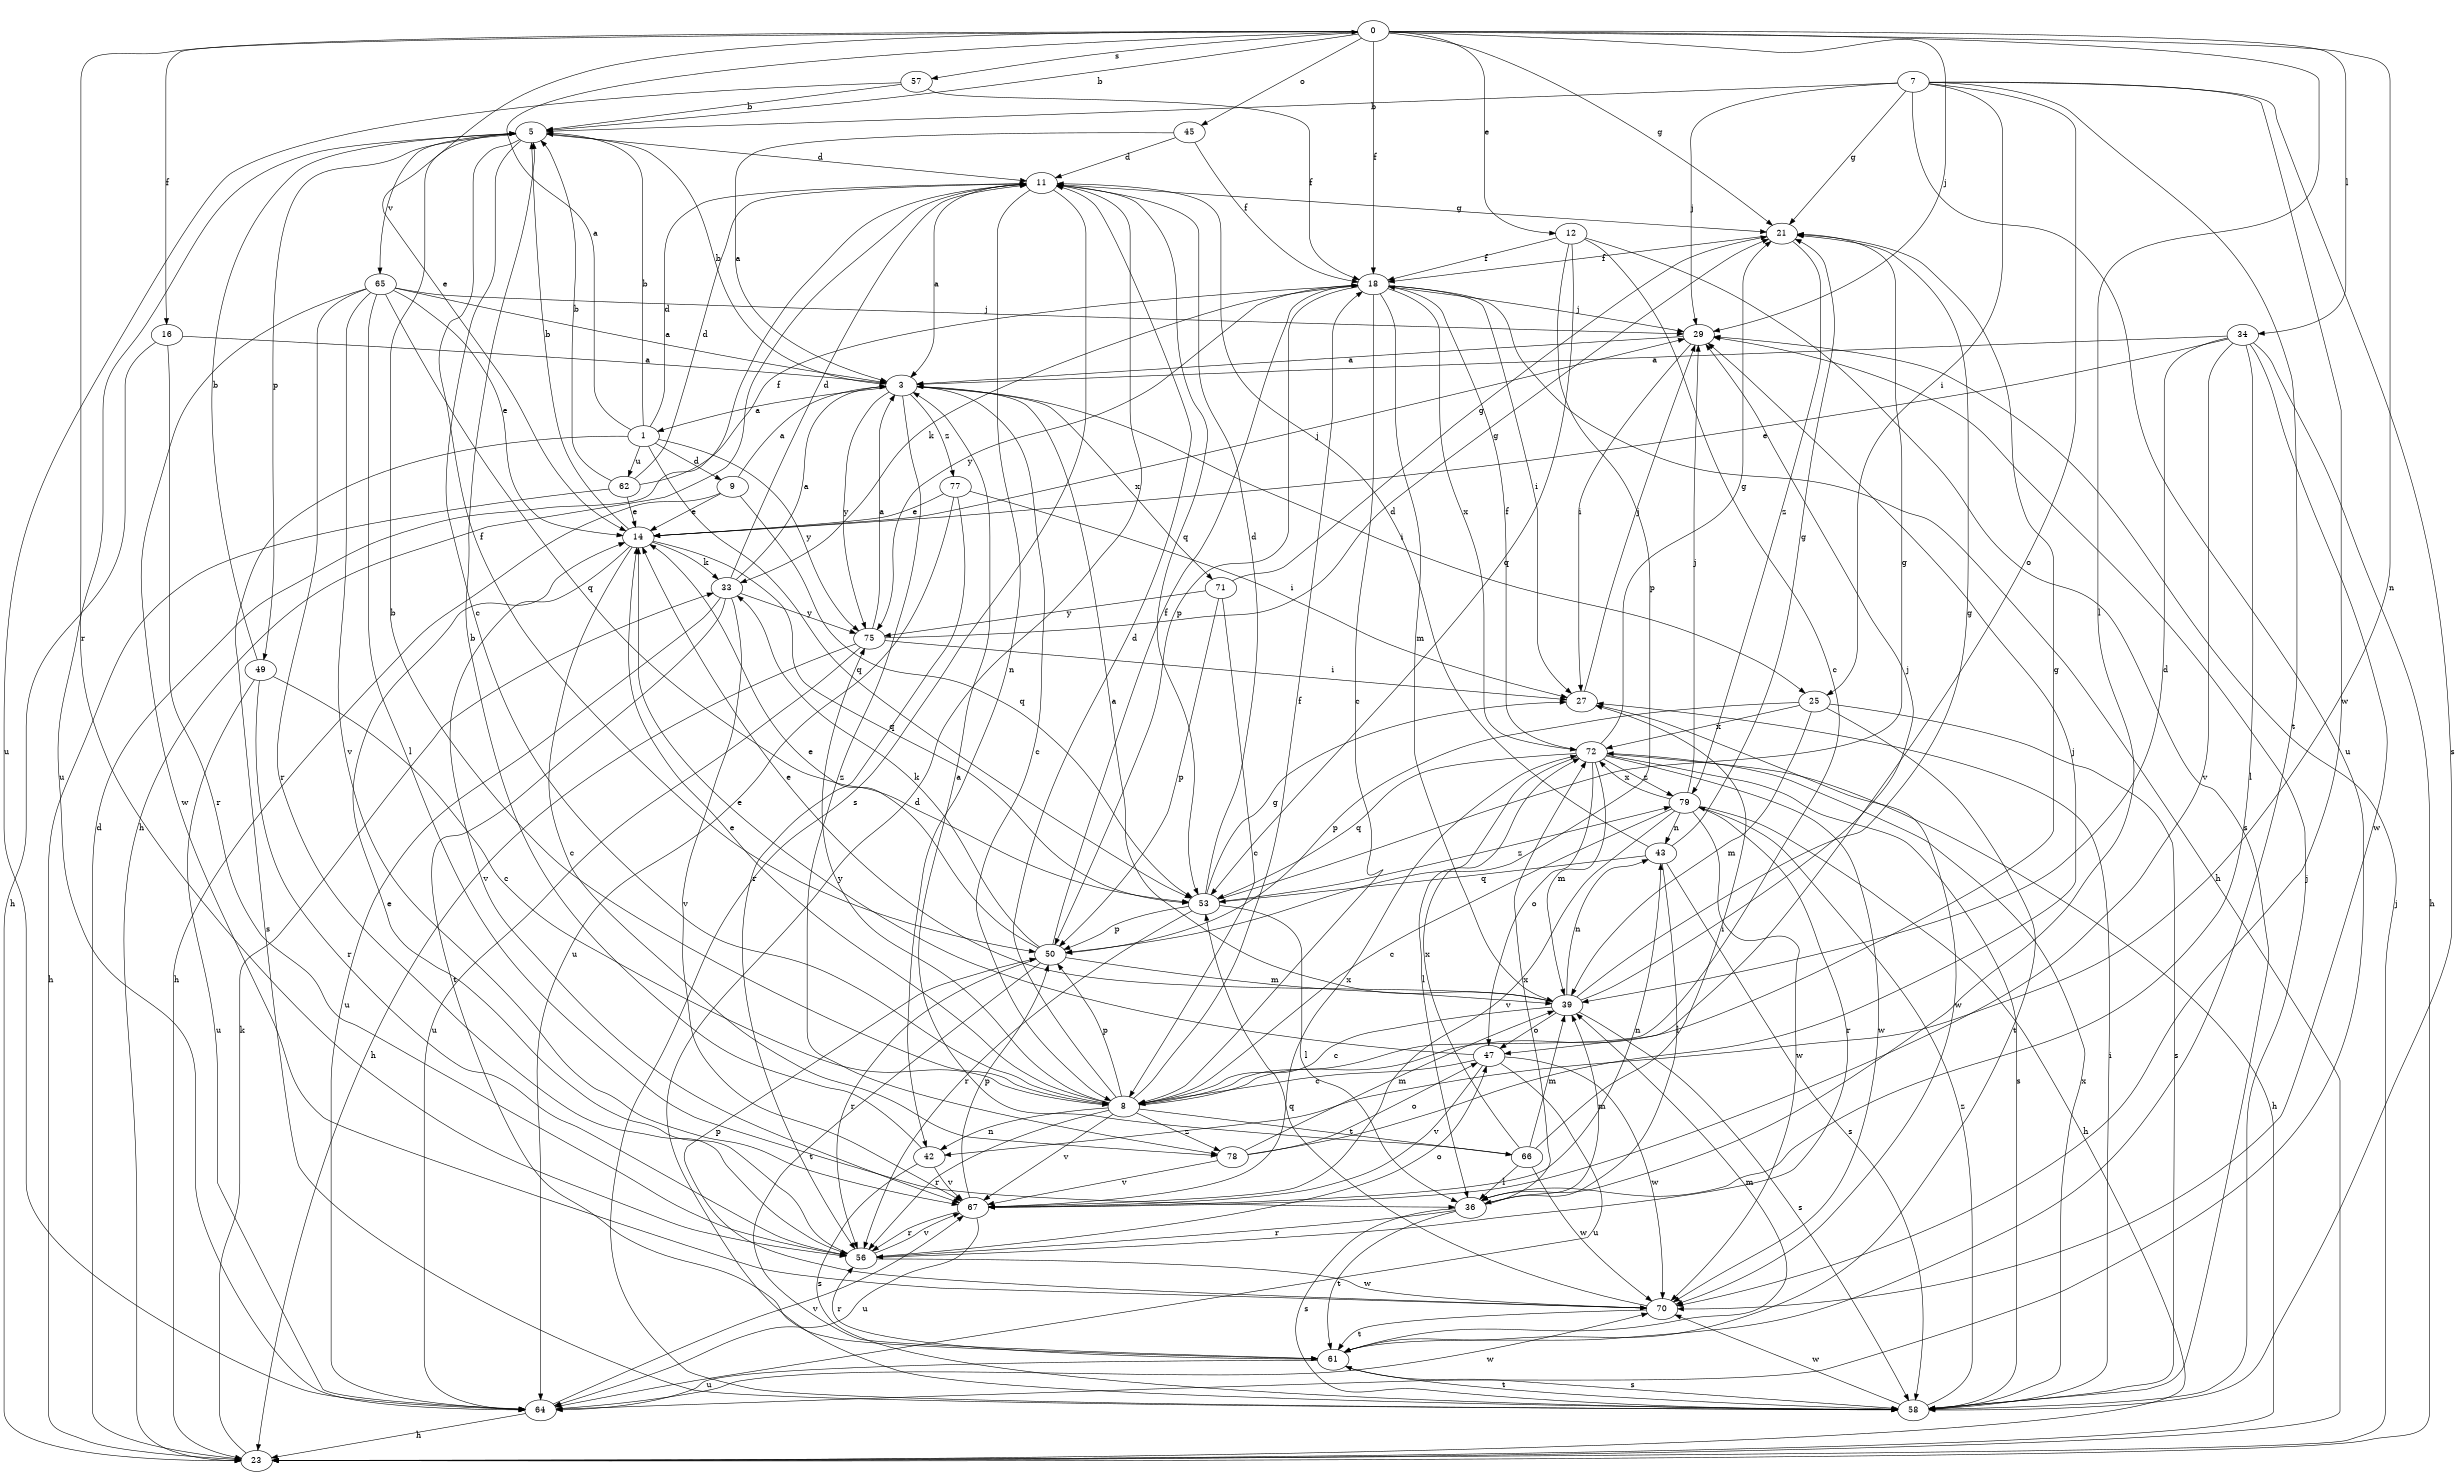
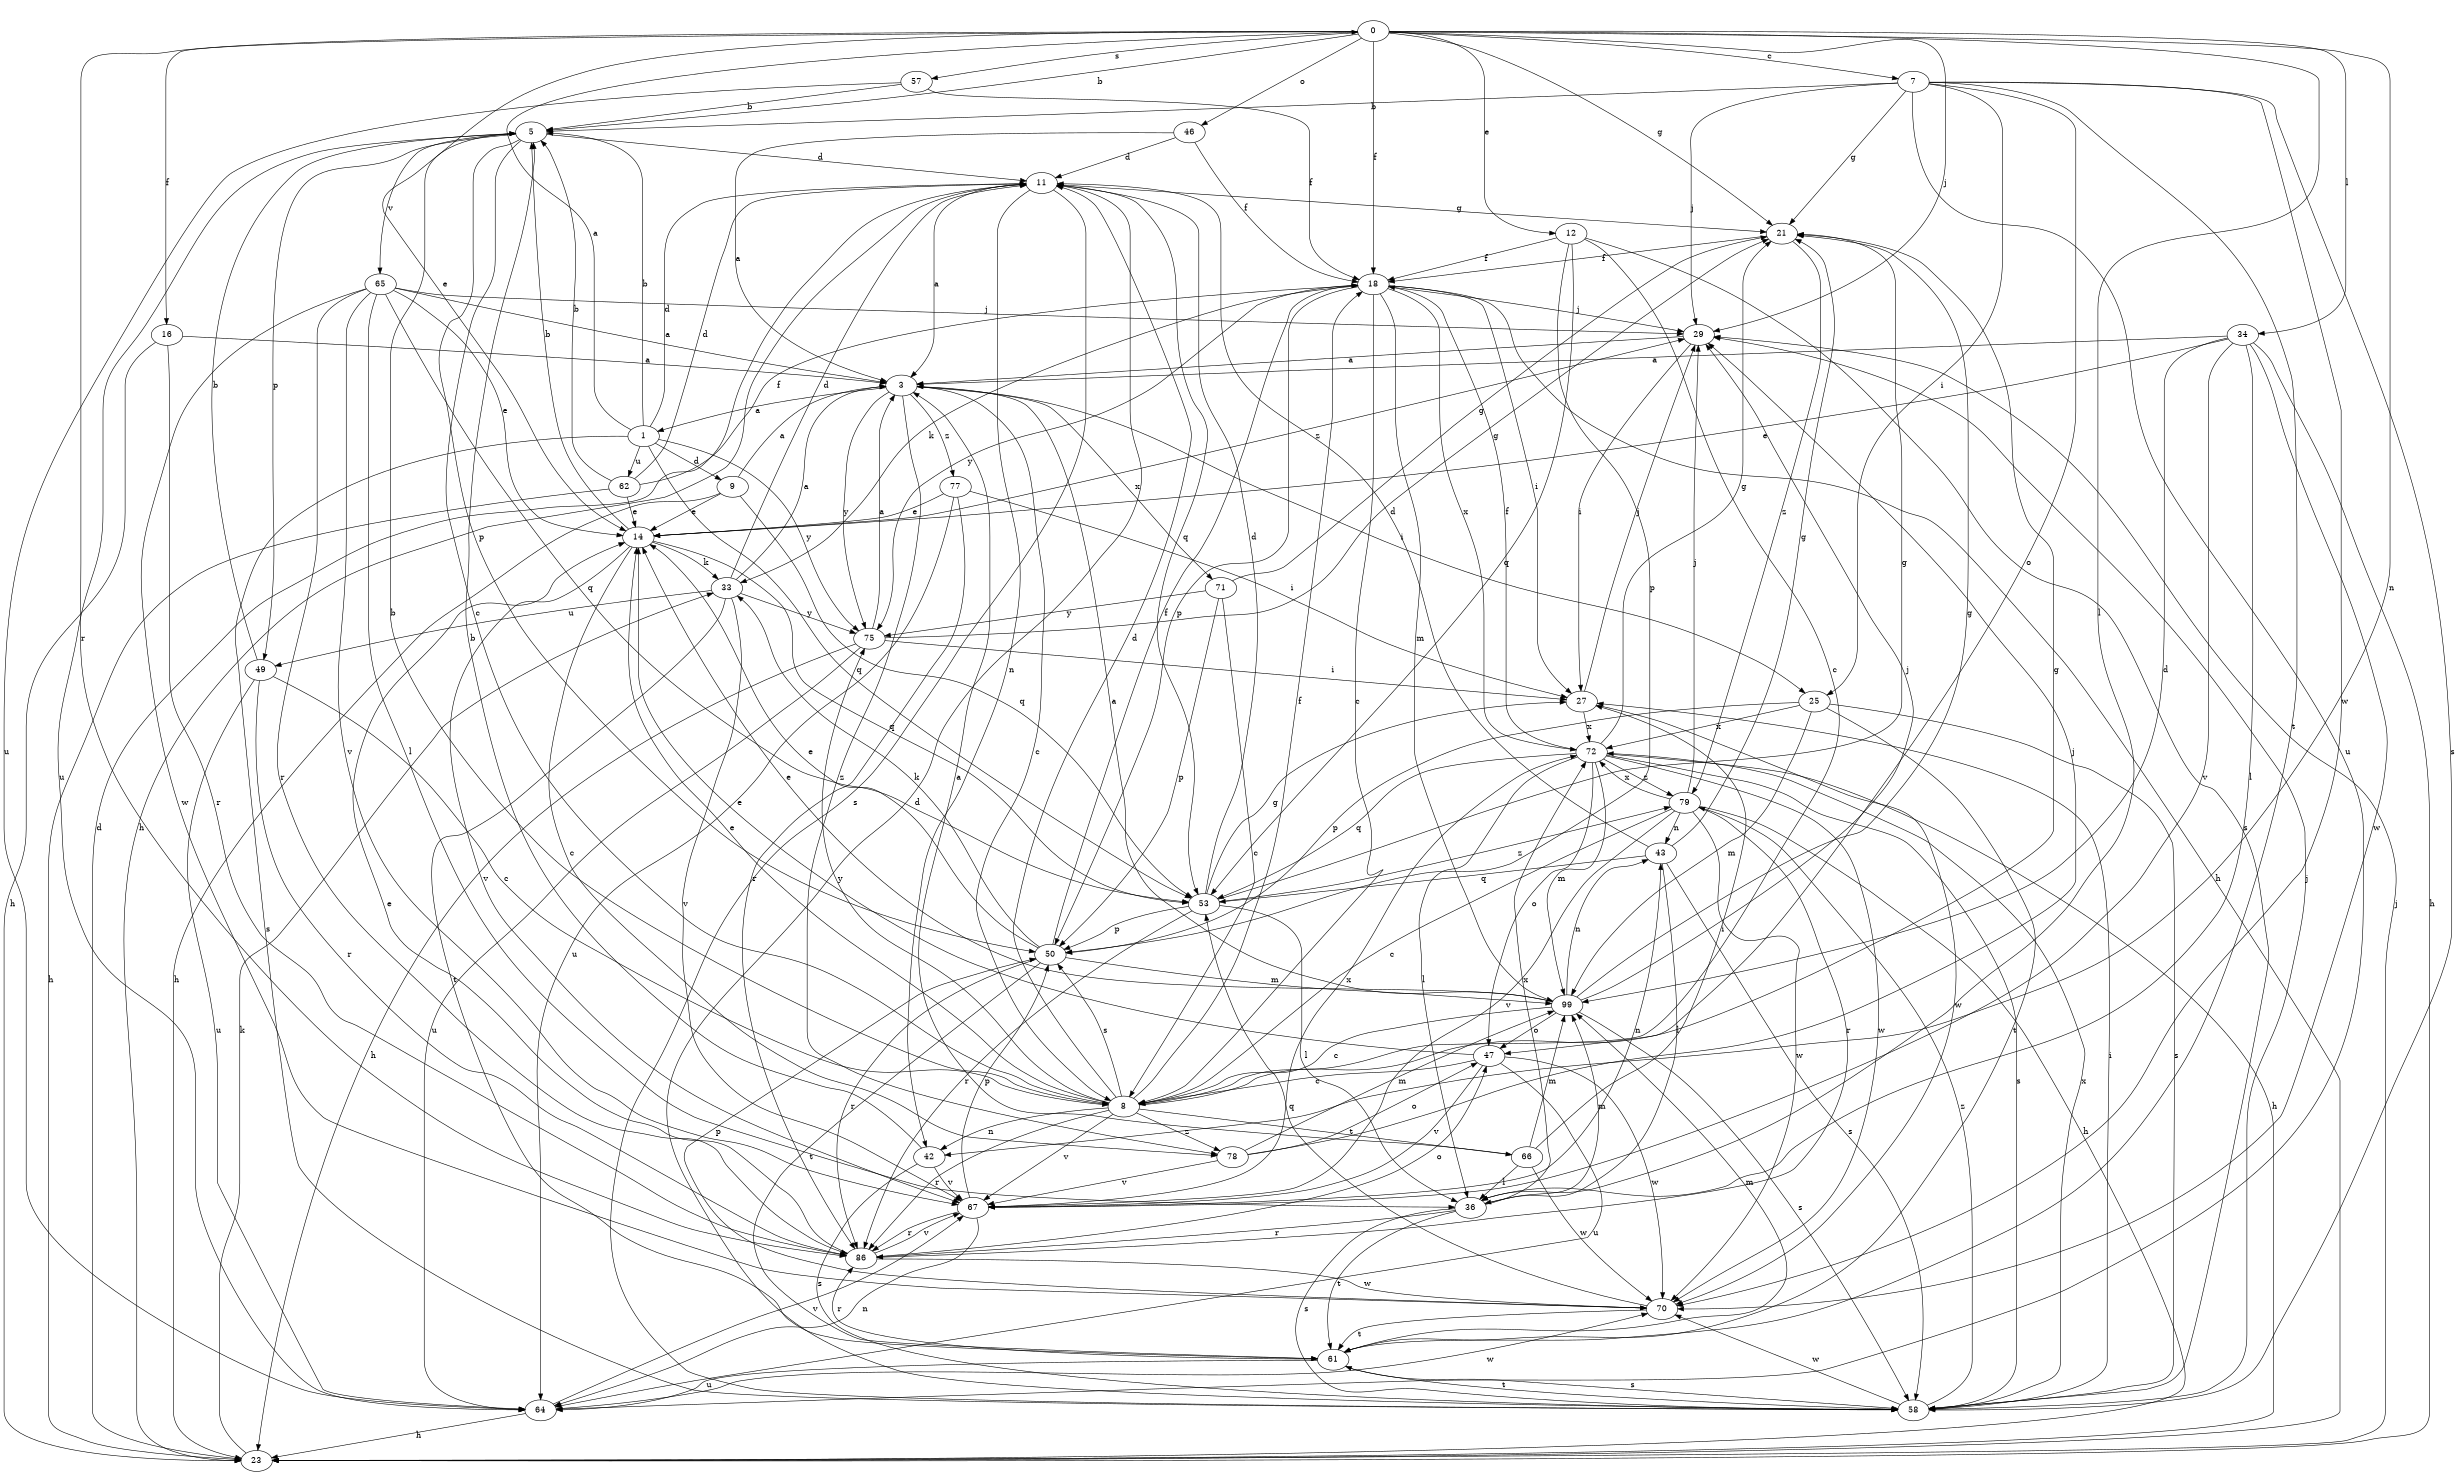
none -> (1641, 47)
(1189, 132) -> (1189, 132)
(715, 260) -> none
(1318, 436) -> (1318, 436)
(482, 537) -> (482, 537)
(1426, 932) -> (1586, 726)
(344, 997) -> (495, 620)
(1567, 1005) -> (1567, 1005)
(1106, 1031) -> (1106, 1031)
(861, 1258) -> (861, 1258)
(865, 1309) -> (865, 1309)
